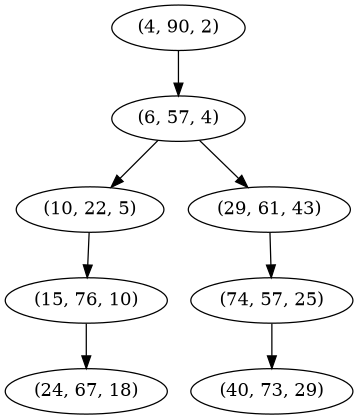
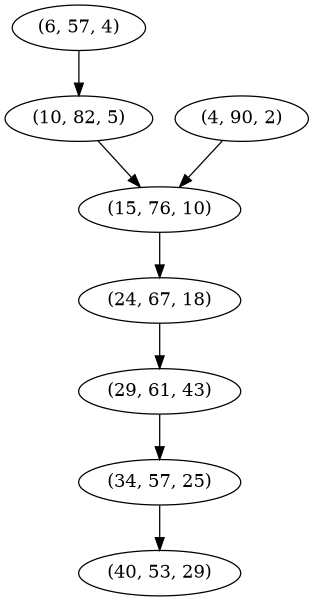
(178, 67) -> (205, 159)
(219, 159) -> (160, 340)
(90, 210) -> (79, 119)
(272, 300) -> (160, 482)
(272, 391) -> (160, 573)
